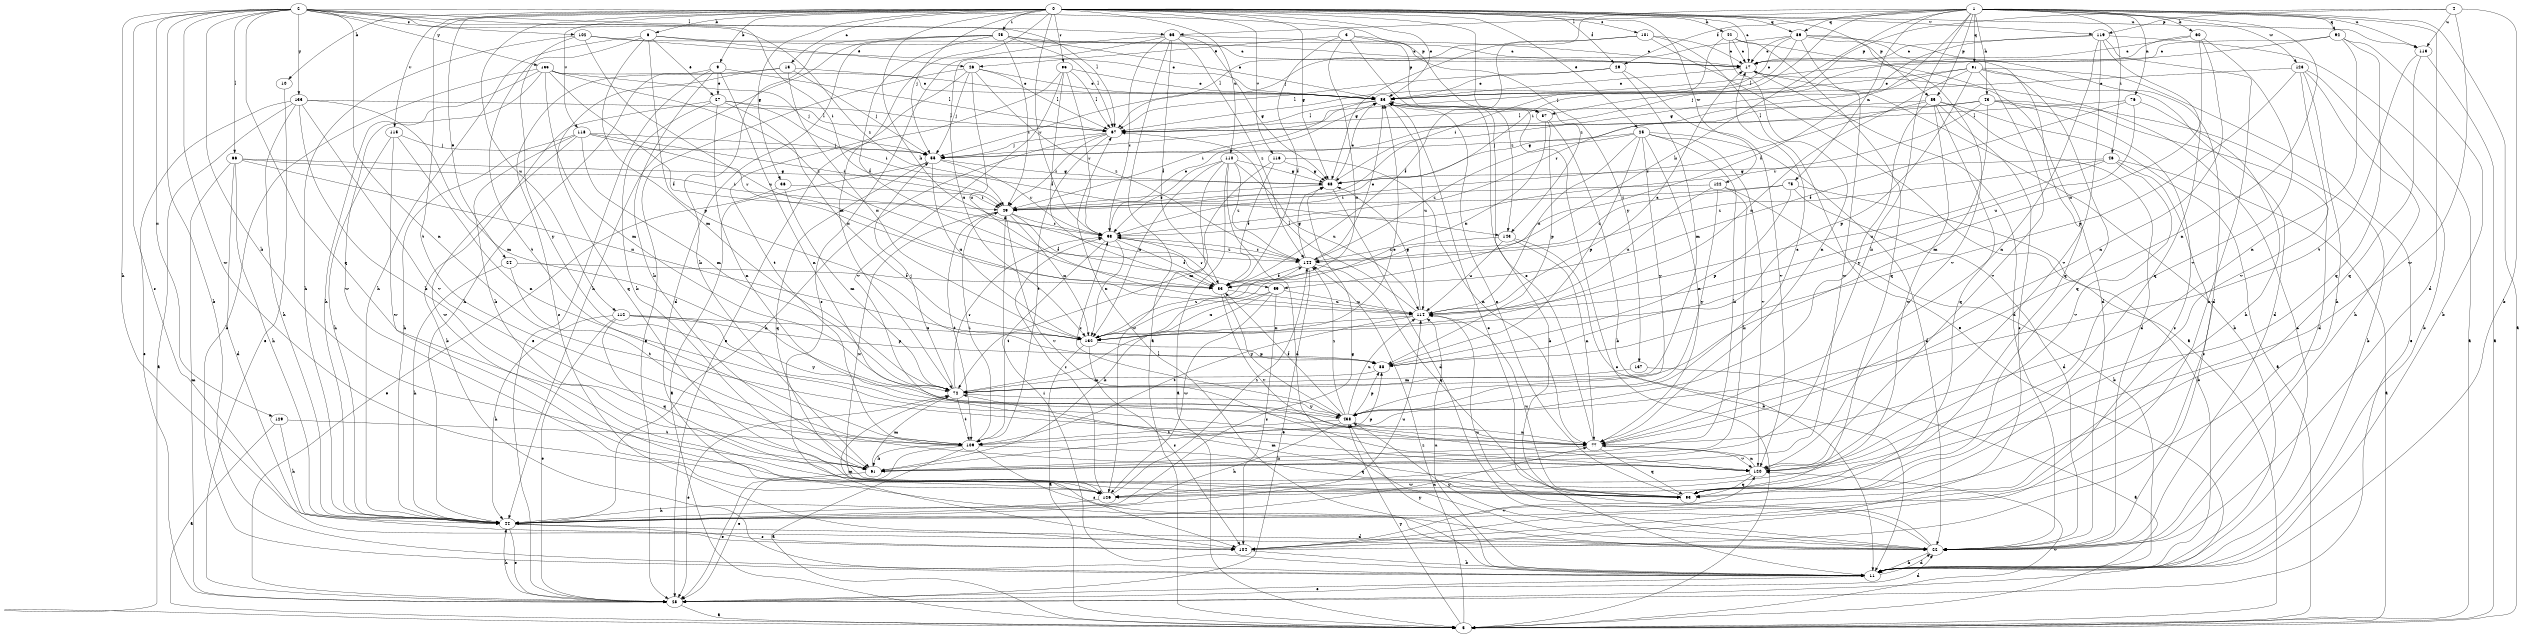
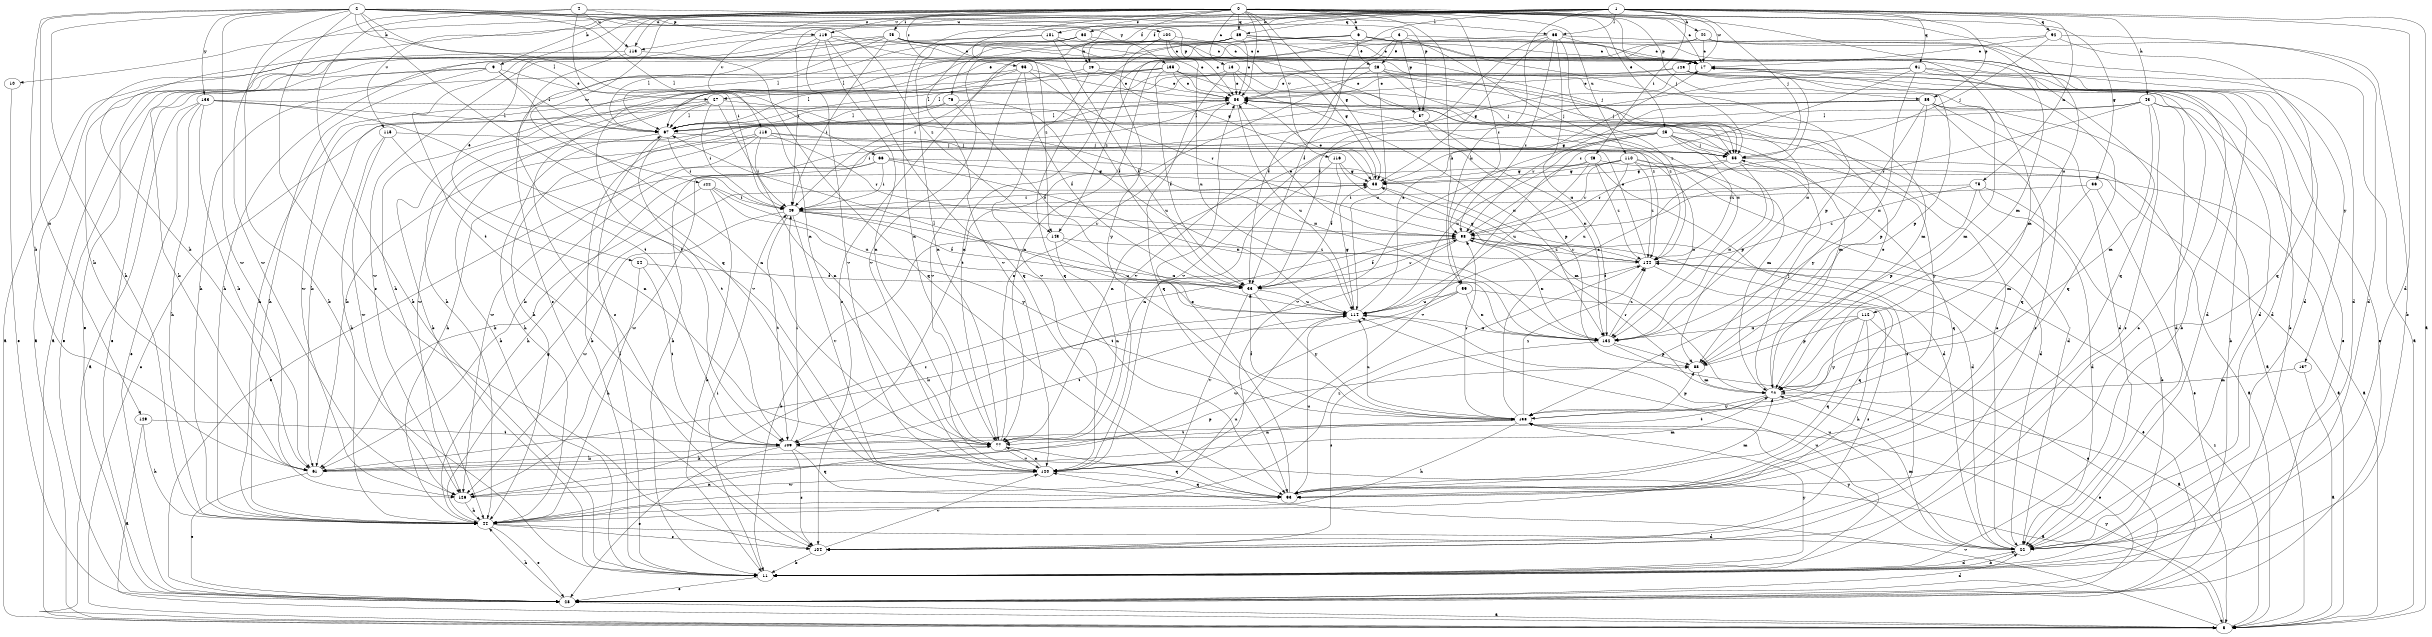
(731, 27) -> (621, 93)
(1730, 304) -> (1833, 250)
(2356, 315) -> (2260, 315)
(194, 380) -> (271, 380)
(1239, 394) -> (1098, 499)
(1347, 419) -> (1523, 419)
